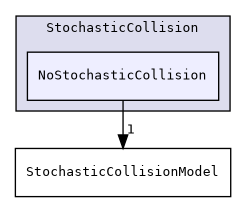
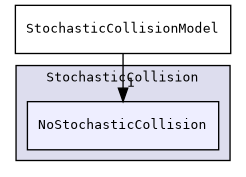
(123, 120) -> (123, 74)
